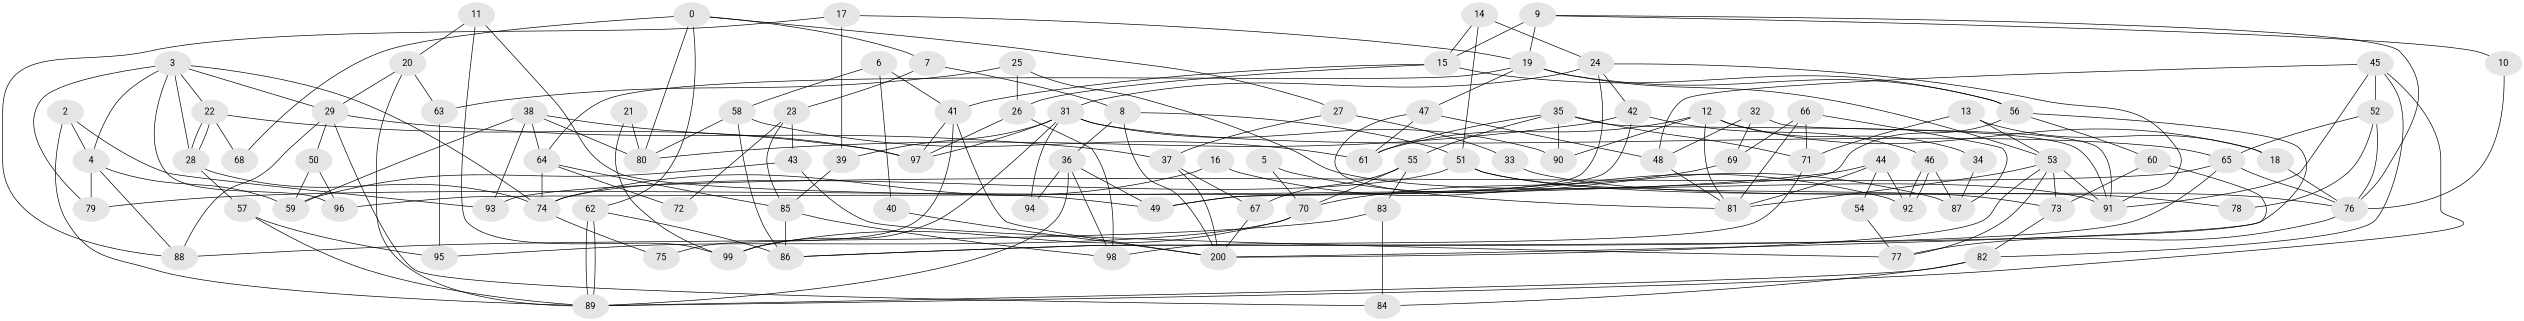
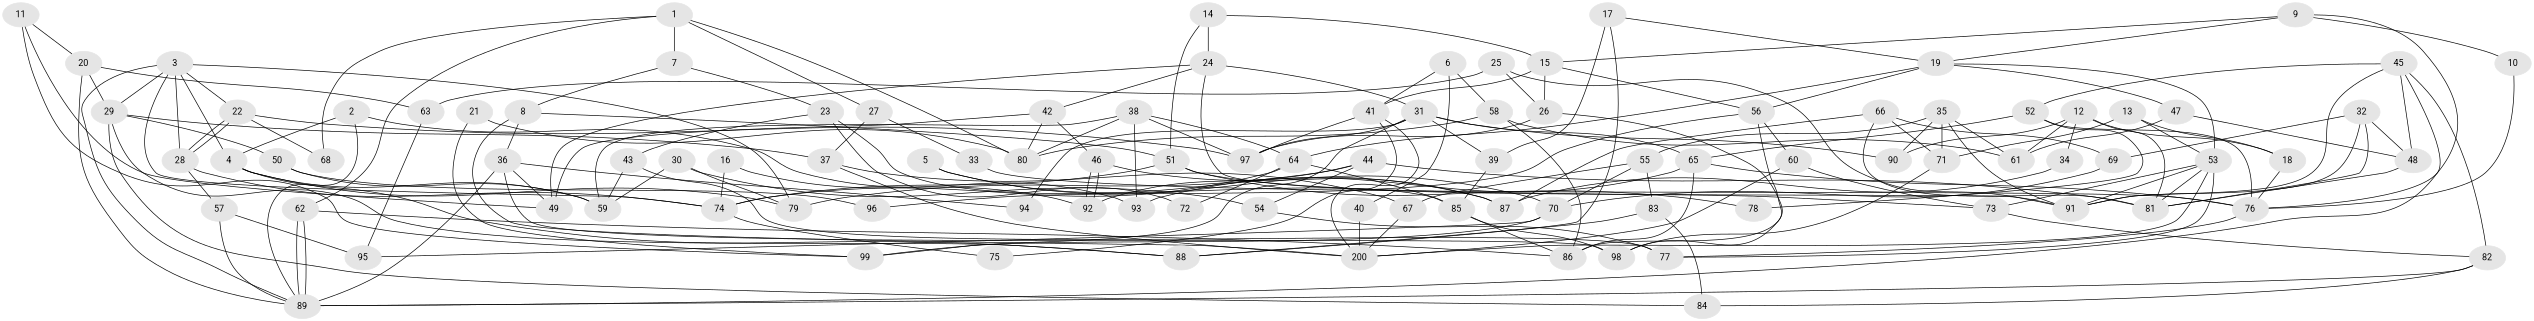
(692, 15) -> (674, 15)
none -> (677, 161)
(176, 179) -> (120, 203)
(1474, 198) -> (2289, 187)
